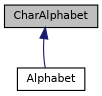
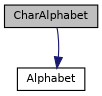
(44, 54) -> (59, 42)
